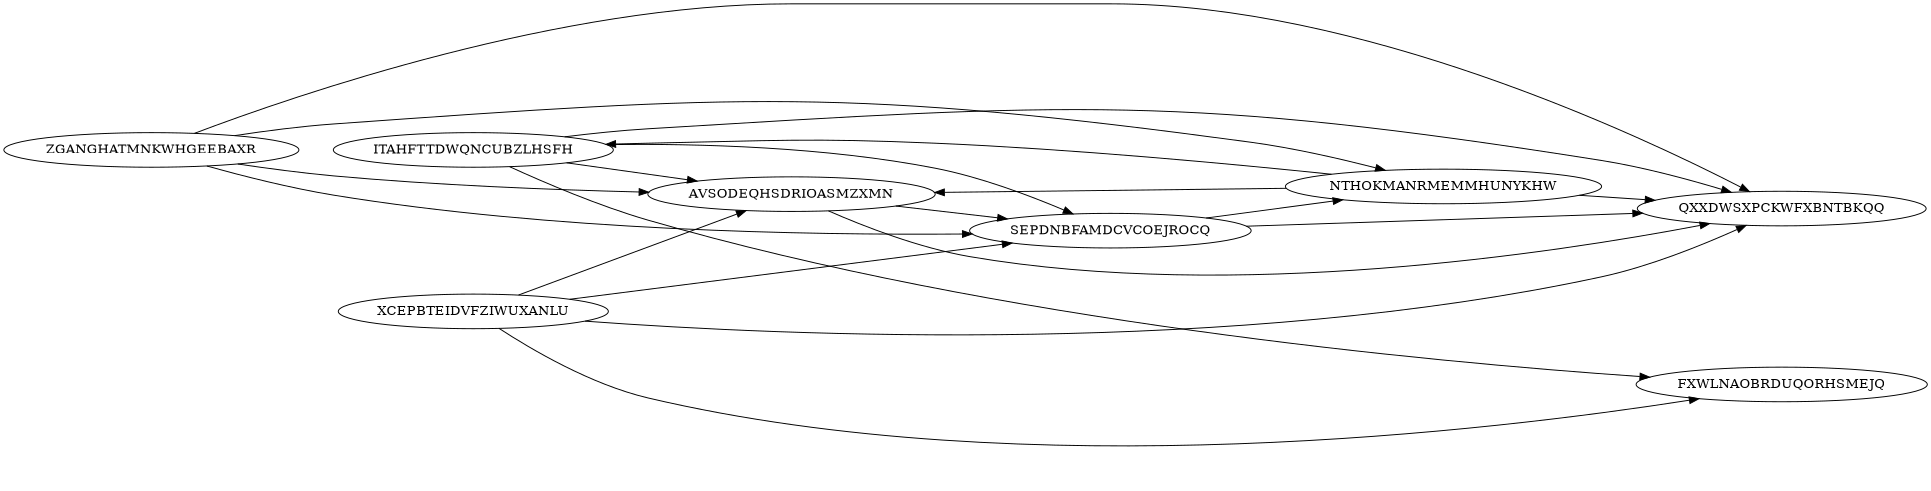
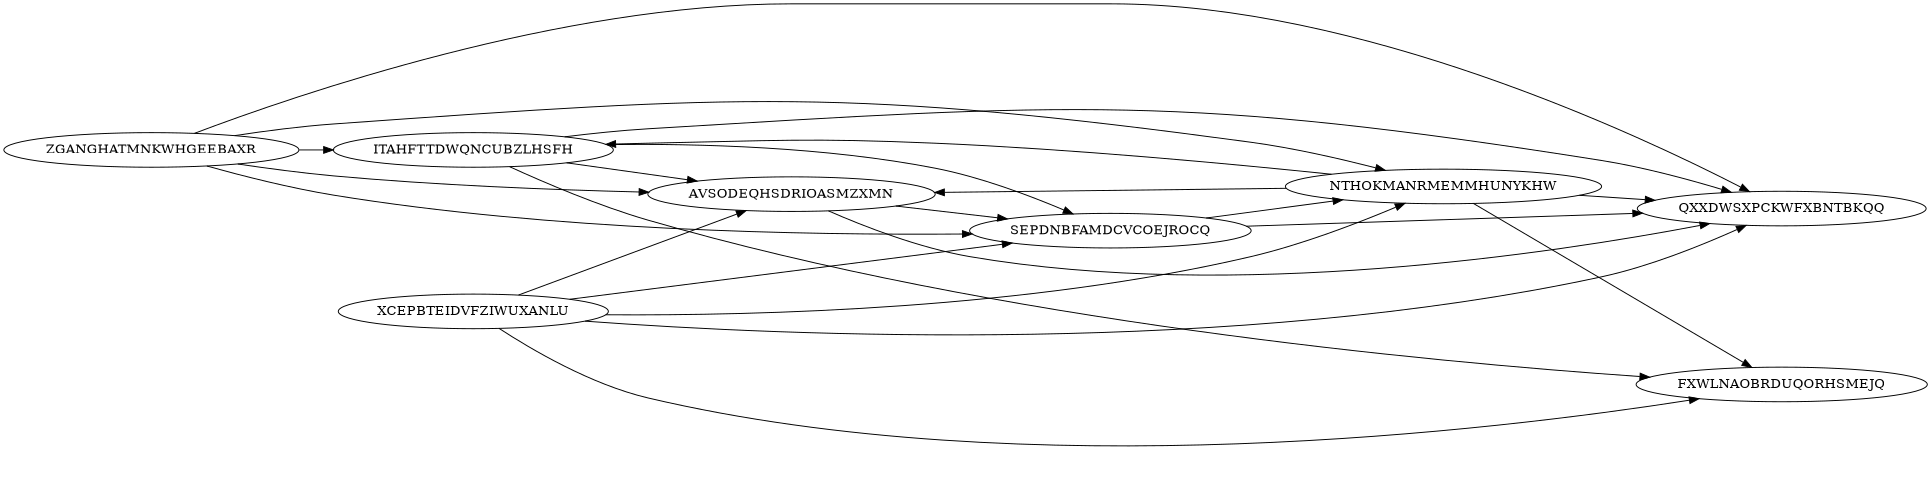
none -> (311, 150)
none -> (1608, 283)
none -> (1026, 294)
